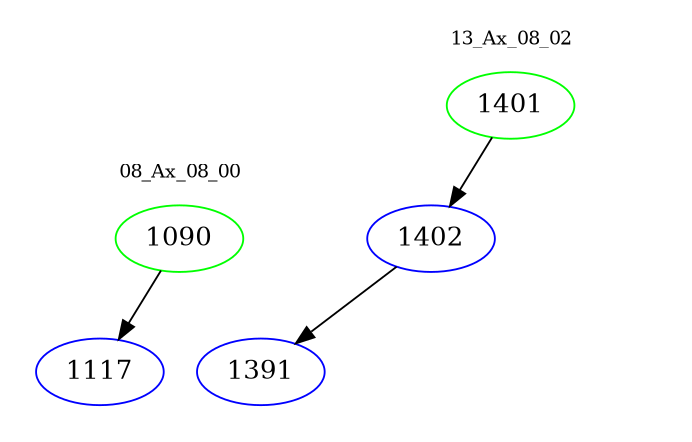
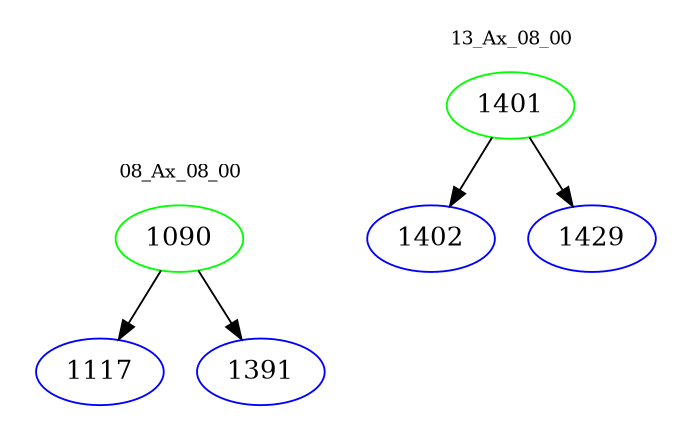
(512, 40) -> (512, 40)
none -> (592, 239)
(354, 299) -> (215, 297)
